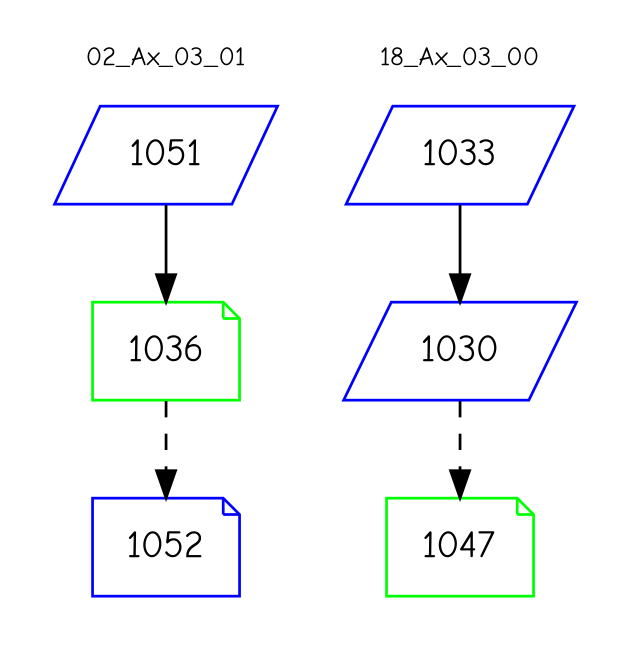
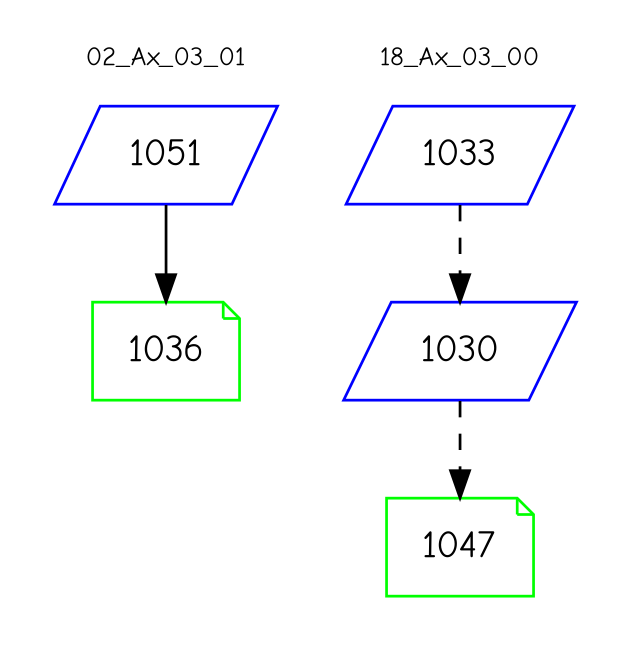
(460, 240) -> (460, 240)
(166, 547) -> none
